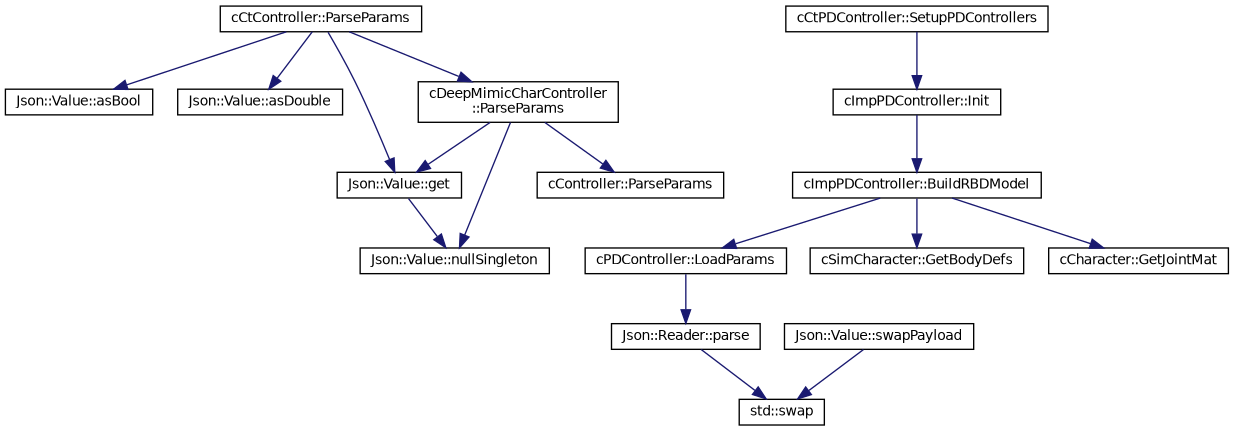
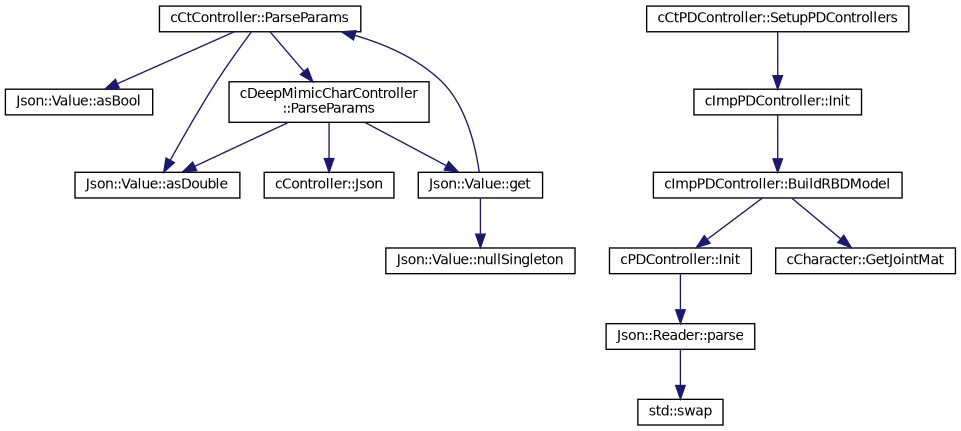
(361, 95) -> (442, 82)
(488, 179) -> (242, 144)
(630, 185) -> (329, 185)
(686, 261) -> (680, 261)
(917, 261) -> none
(879, 336) -> none
